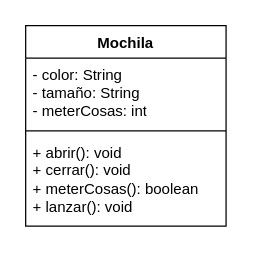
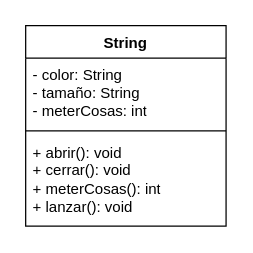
(126, 43) -> (126, 43)
(122, 180) -> (105, 180)
